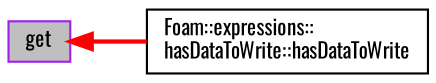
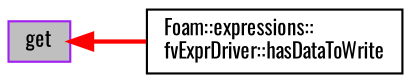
(287, 42) -> (275, 42)
